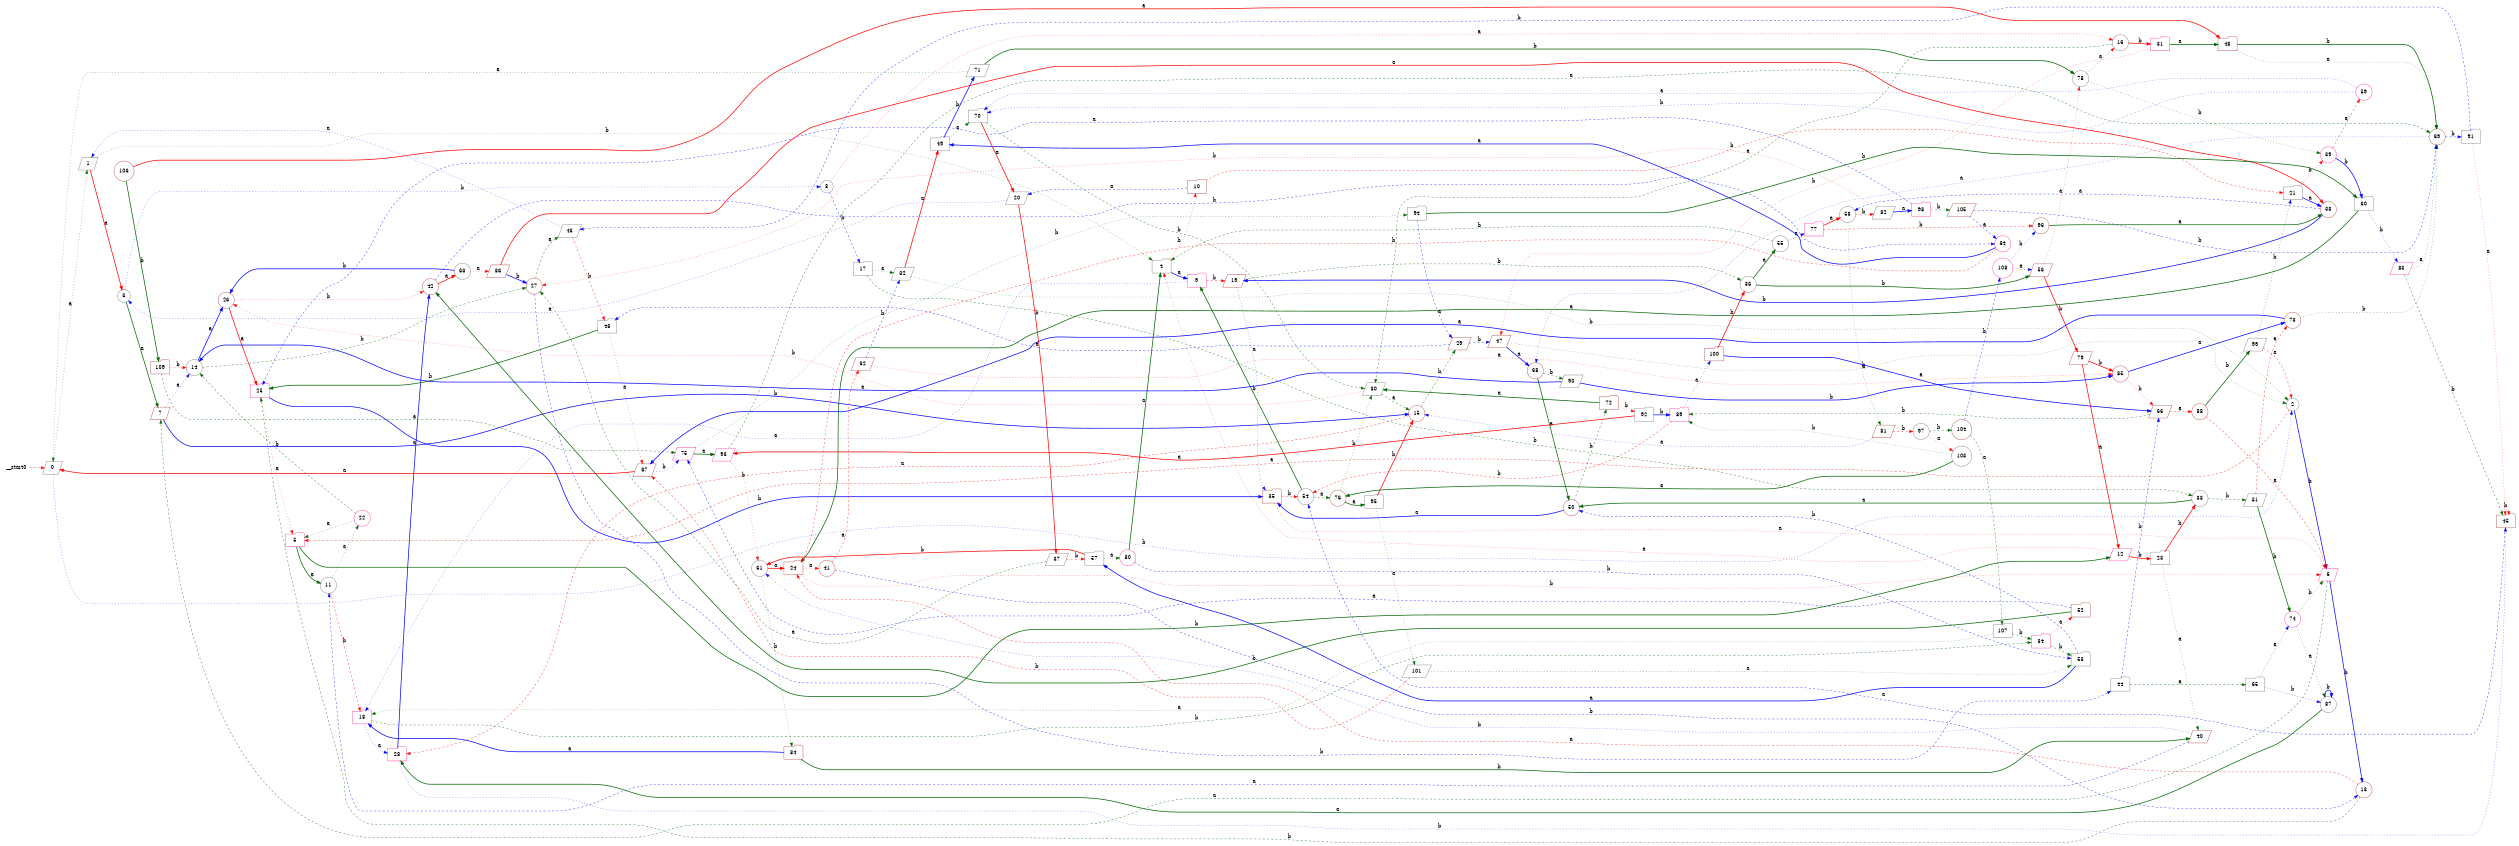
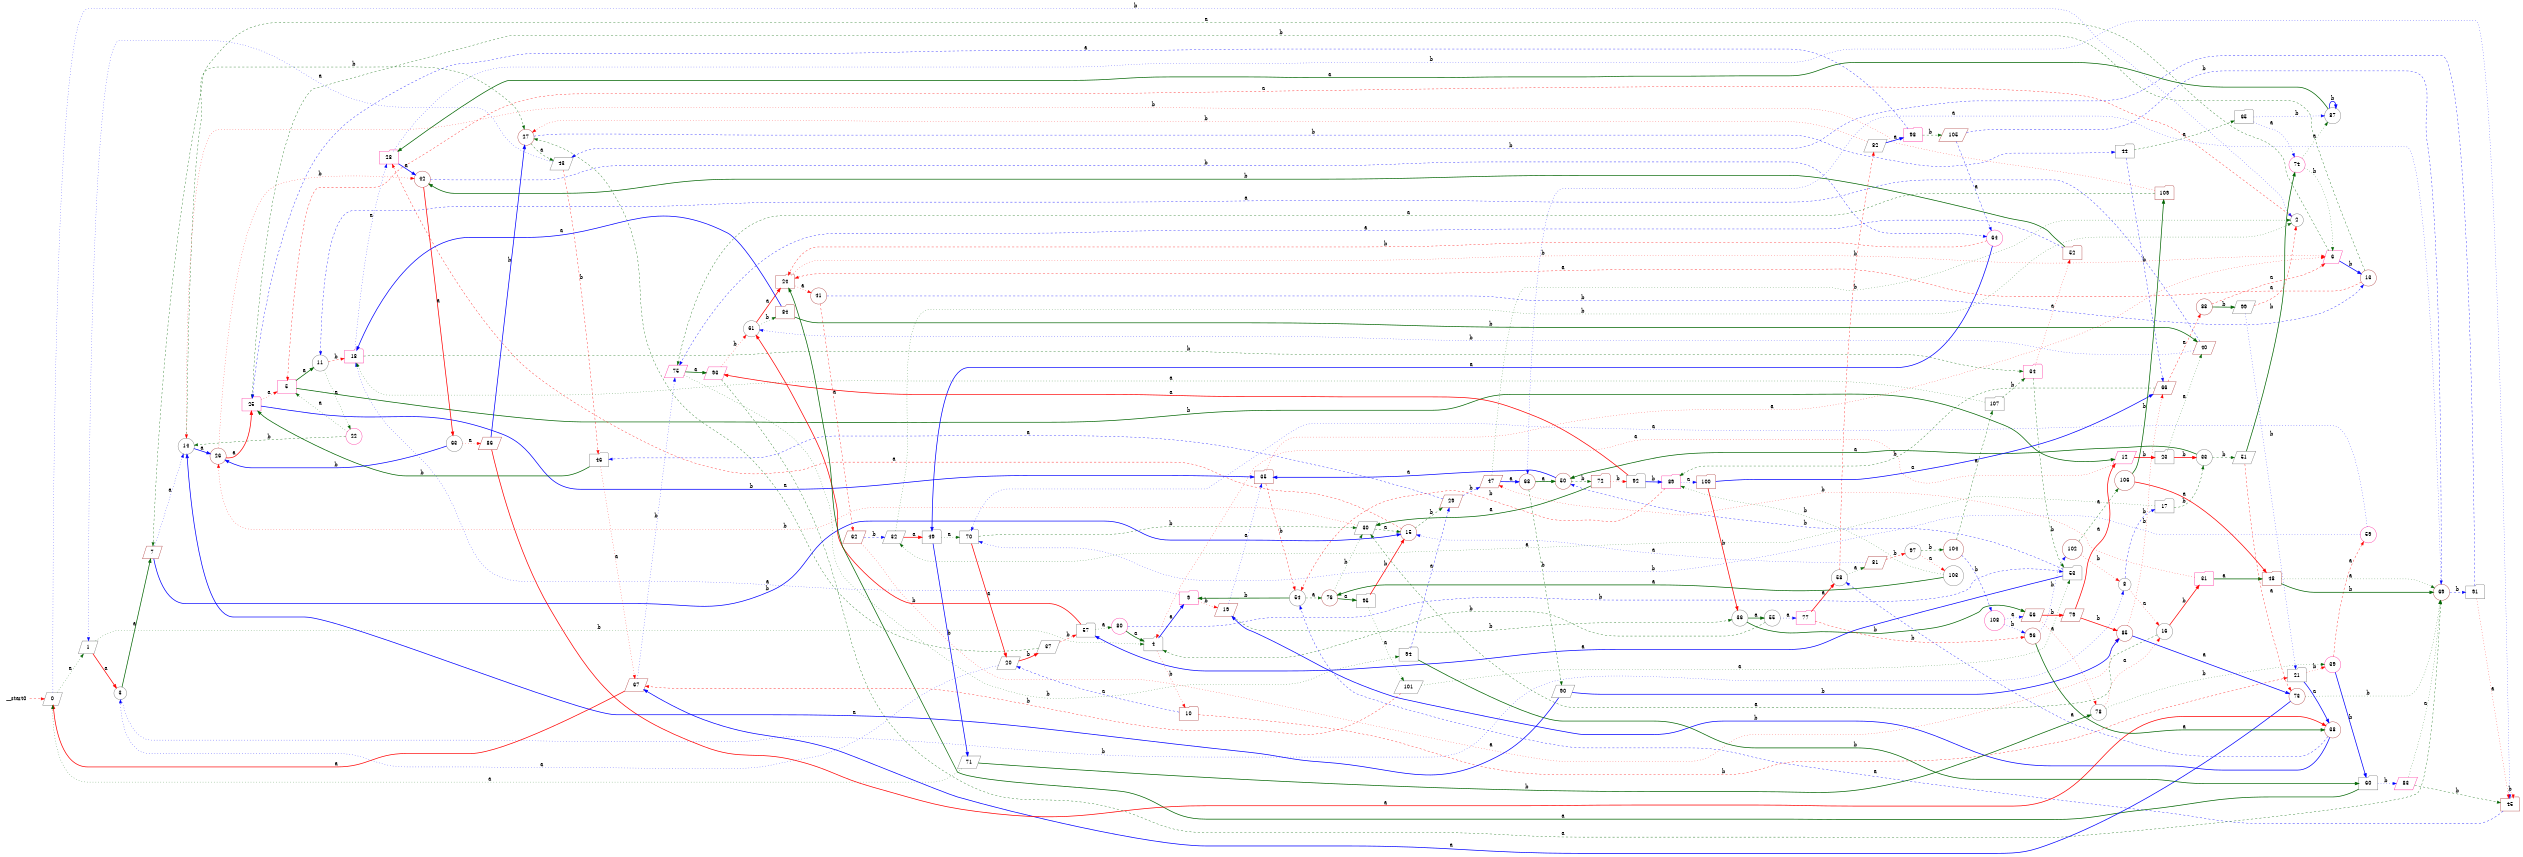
(1214, 281) -> (1206, 604)
(2310, 488) -> none
none -> (2072, 549)
